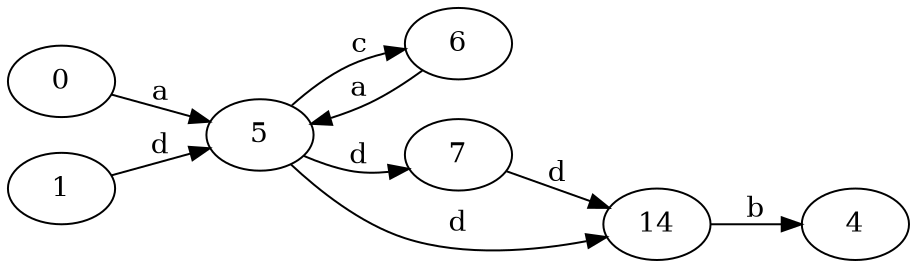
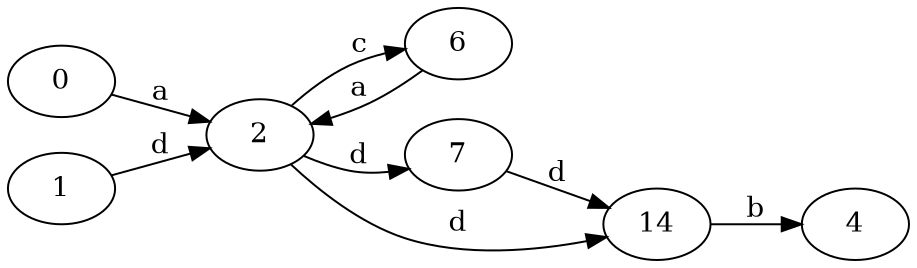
(260, 135) -> (260, 135)
